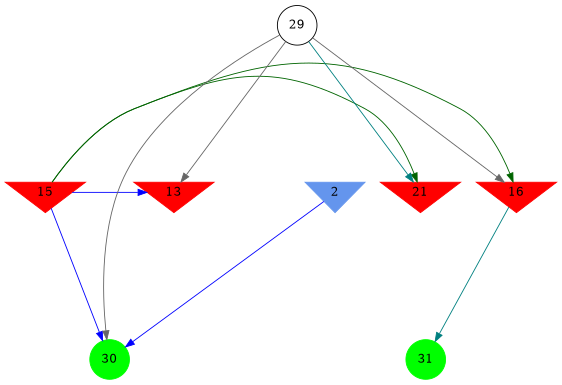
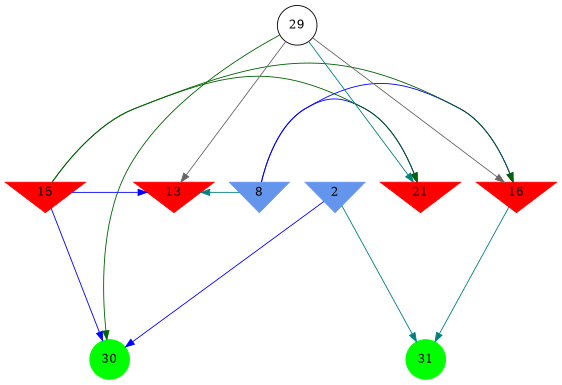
(139, 152) -> (139, 152)
none -> (259, 192)
none -> (377, 270)
